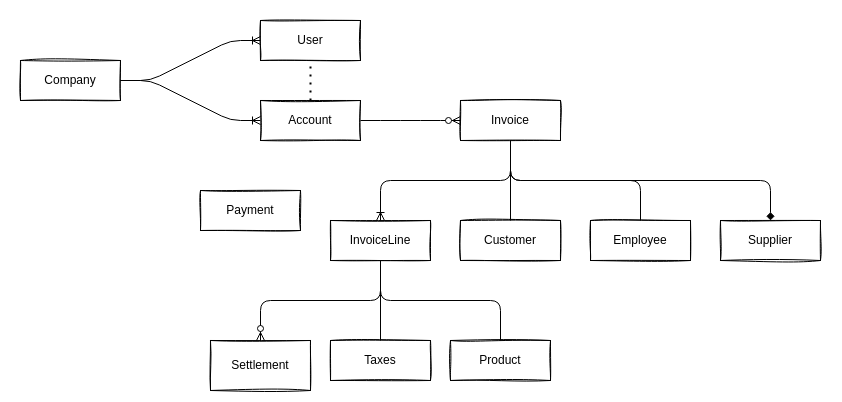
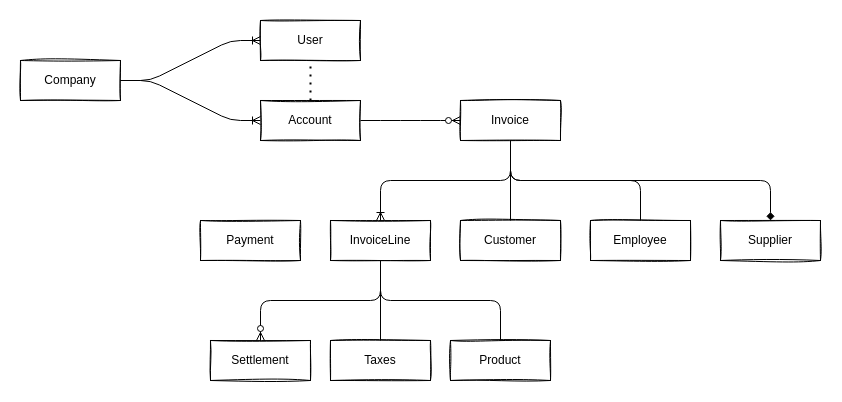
(251, 211) -> (251, 241)
(261, 366) -> (261, 361)
